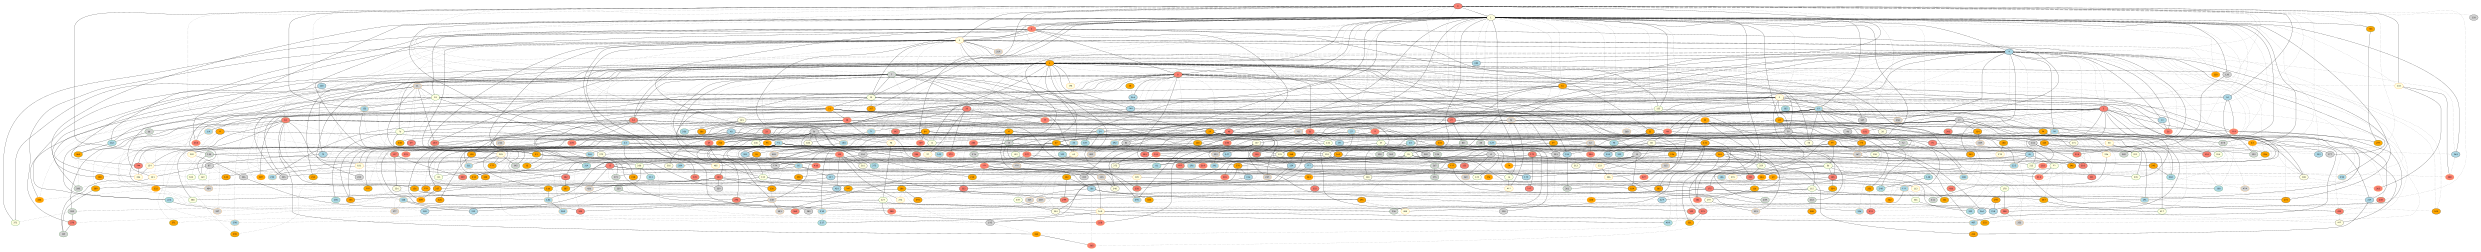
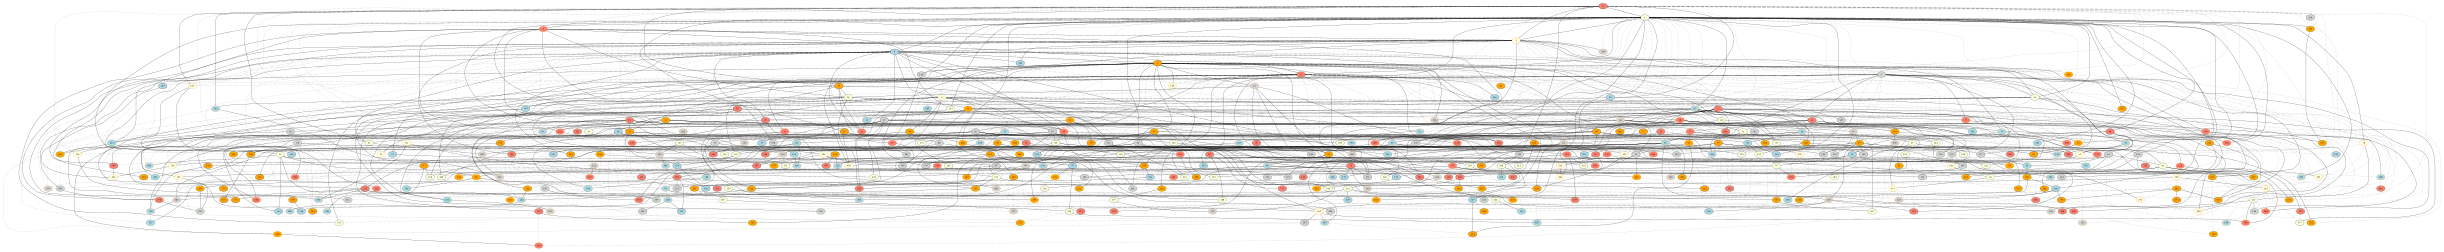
(406, 154) -> none
(72, 217) -> (102, 197)
